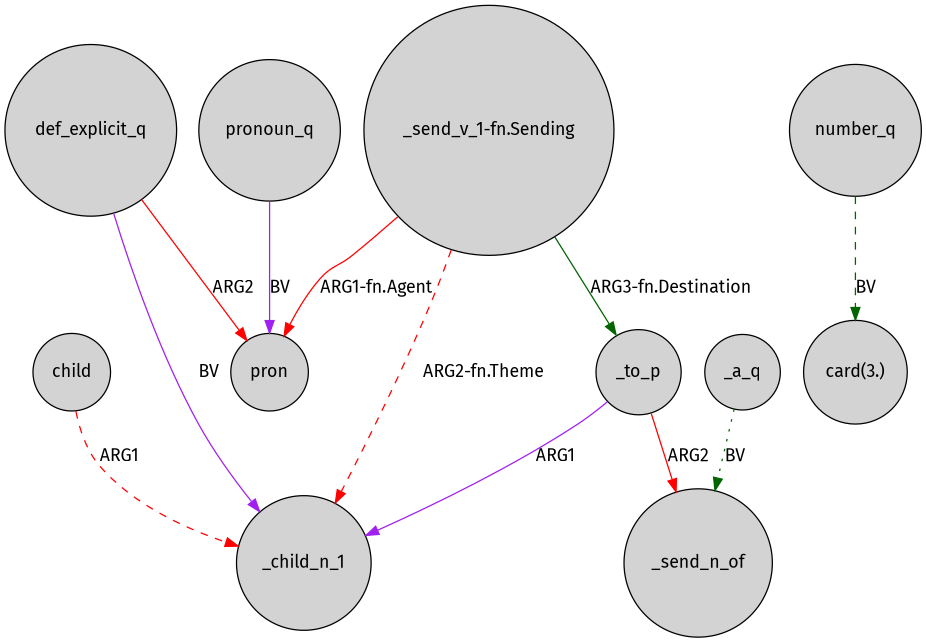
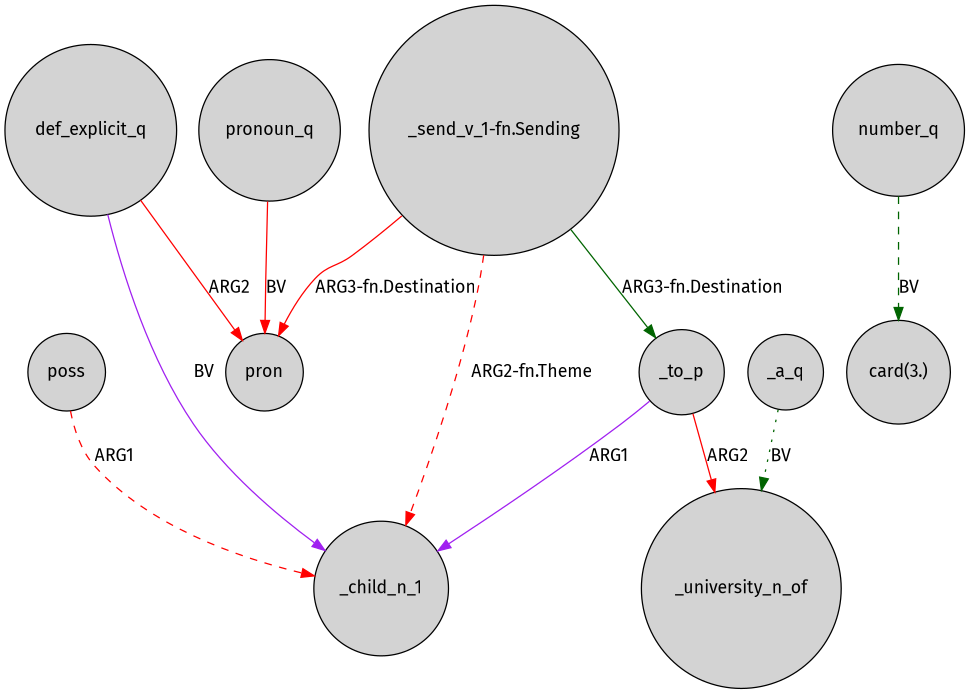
(270, 261) -> (266, 261)
(377, 288) -> (396, 288)
(72, 372) -> (67, 372)
(698, 563) -> (741, 589)
